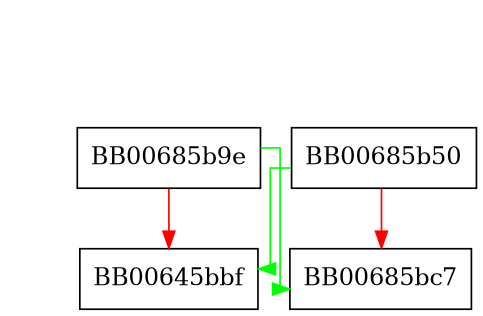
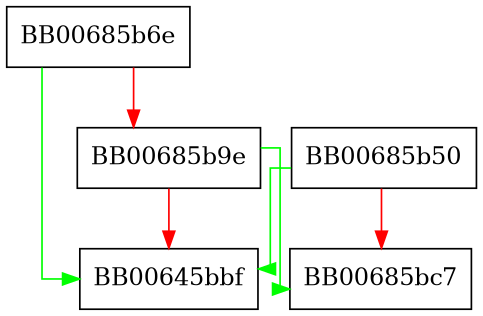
none -> (98, 37)
